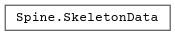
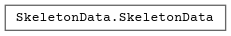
(88, 18) -> (115, 18)
